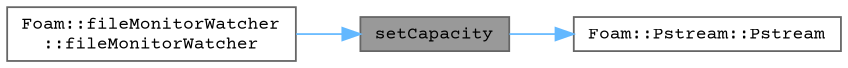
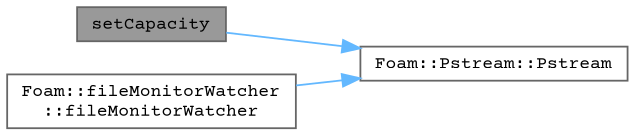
(319, 34) -> (319, 83)
